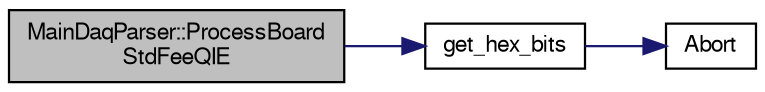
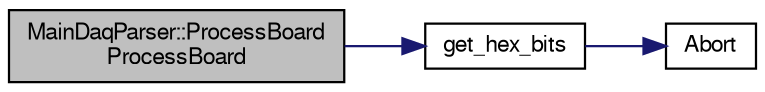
(177, 46) -> (177, 46)
